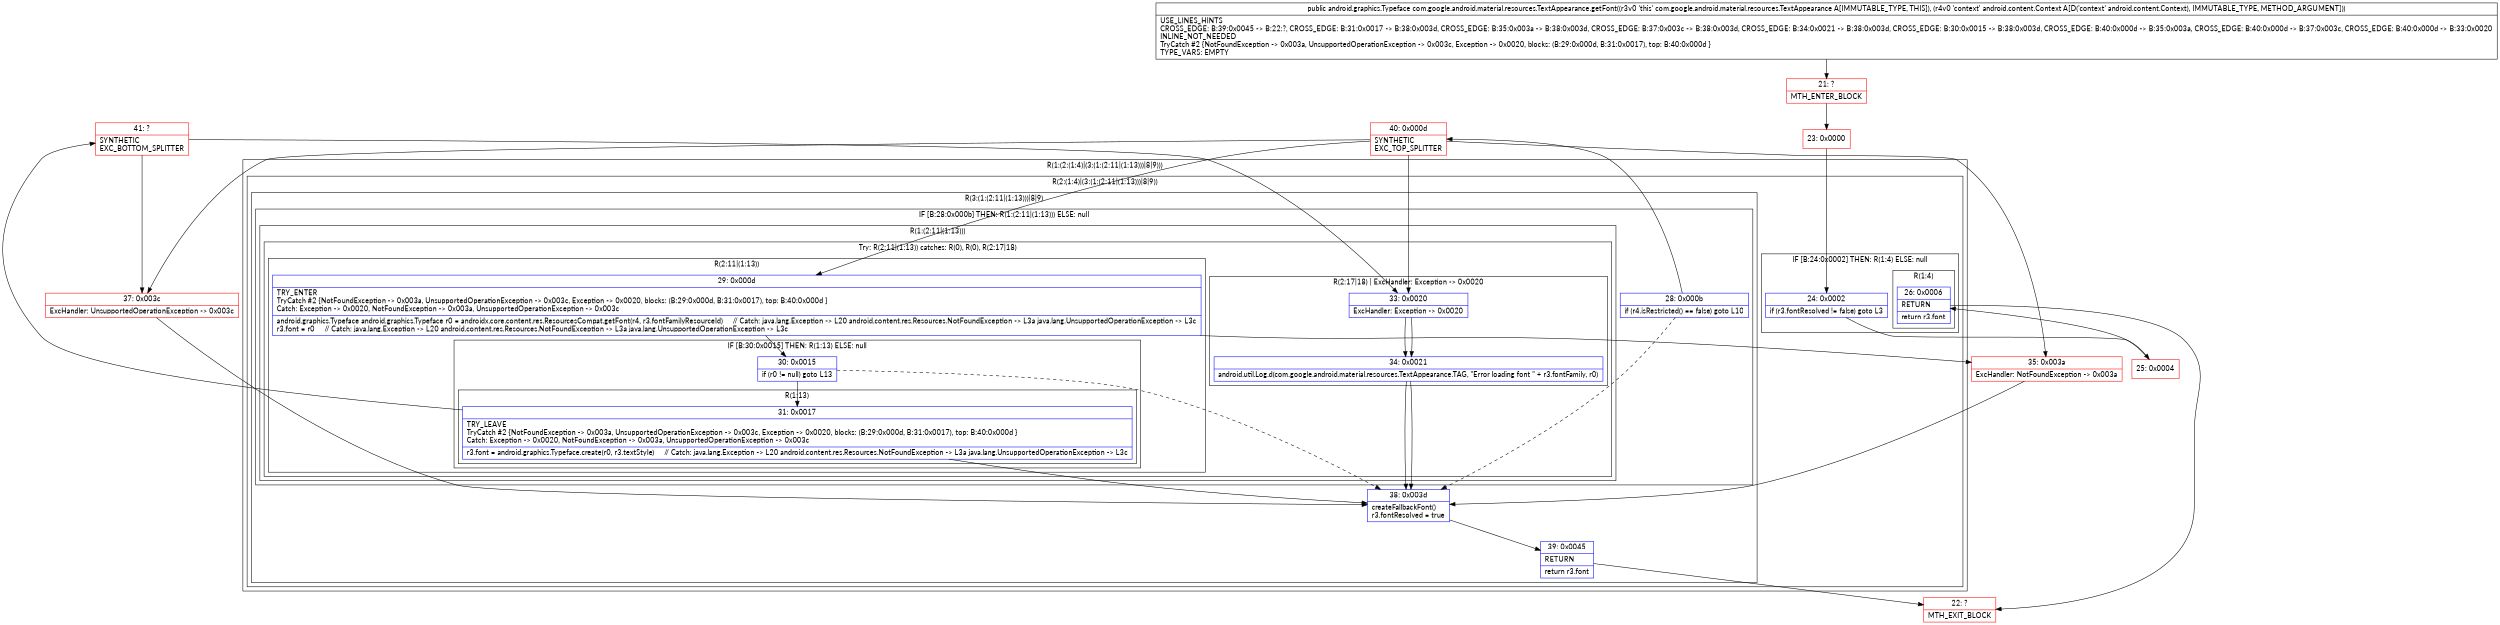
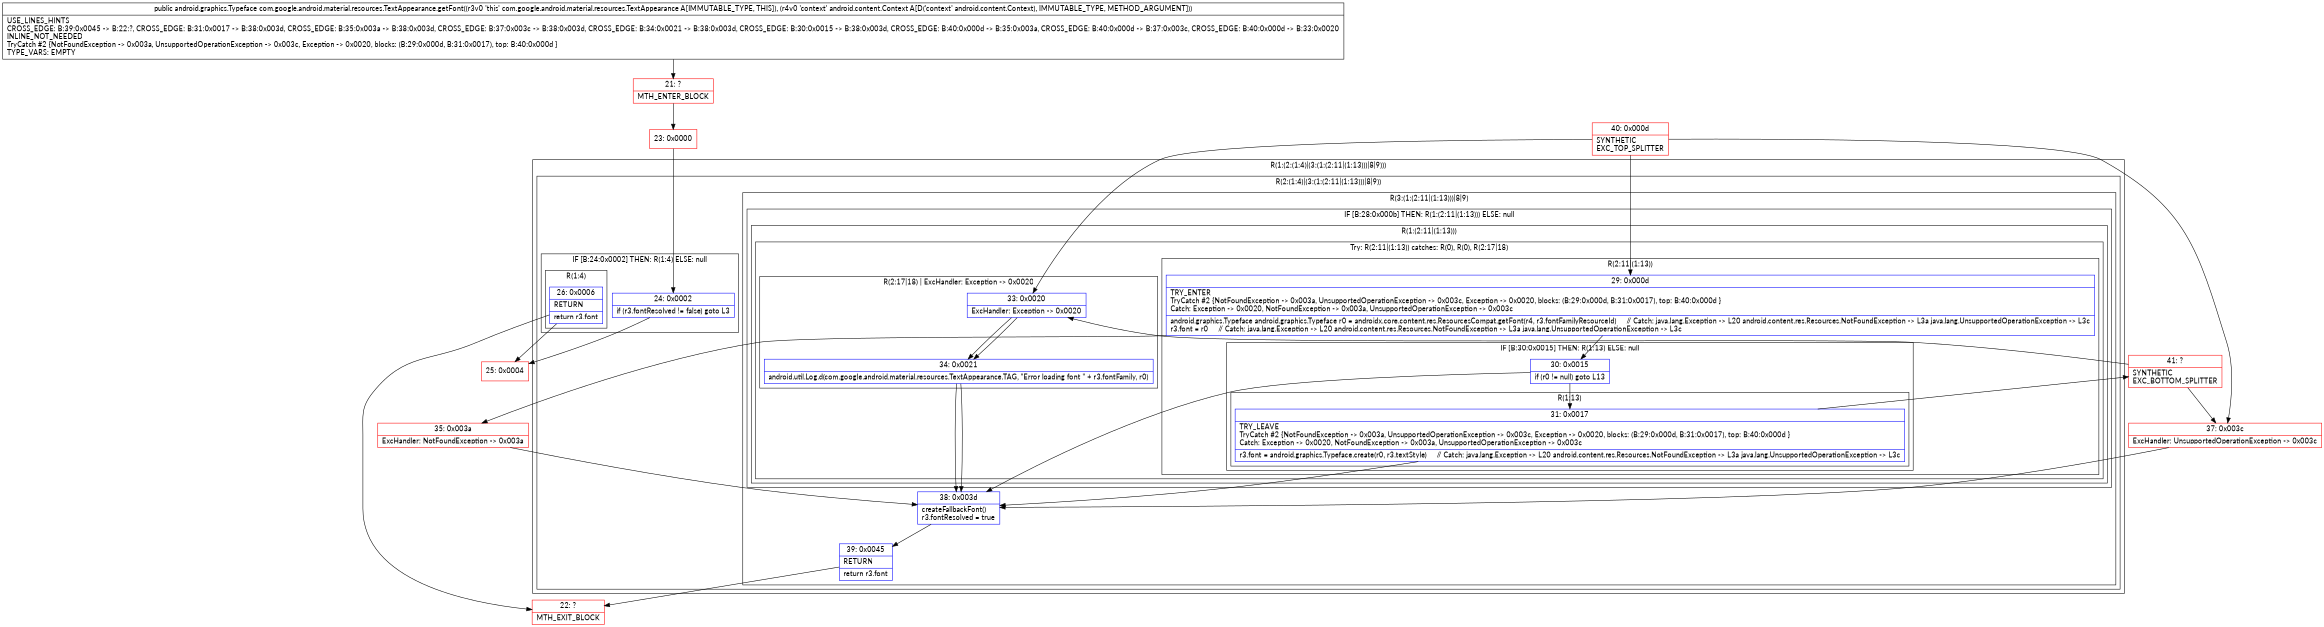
(1810, 156) -> none
(1684, 305) -> none
(2057, 322) -> (541, 338)
(1116, 386) -> (1251, 388)
